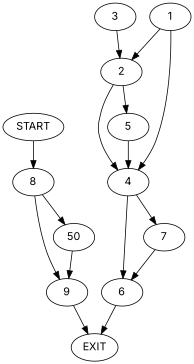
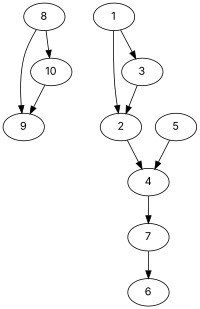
(124, 96) -> none
(166, 99) -> (126, 41)
(33, 127) -> none
(125, 233) -> none
(74, 237) -> (51, 72)
(95, 347) -> none
